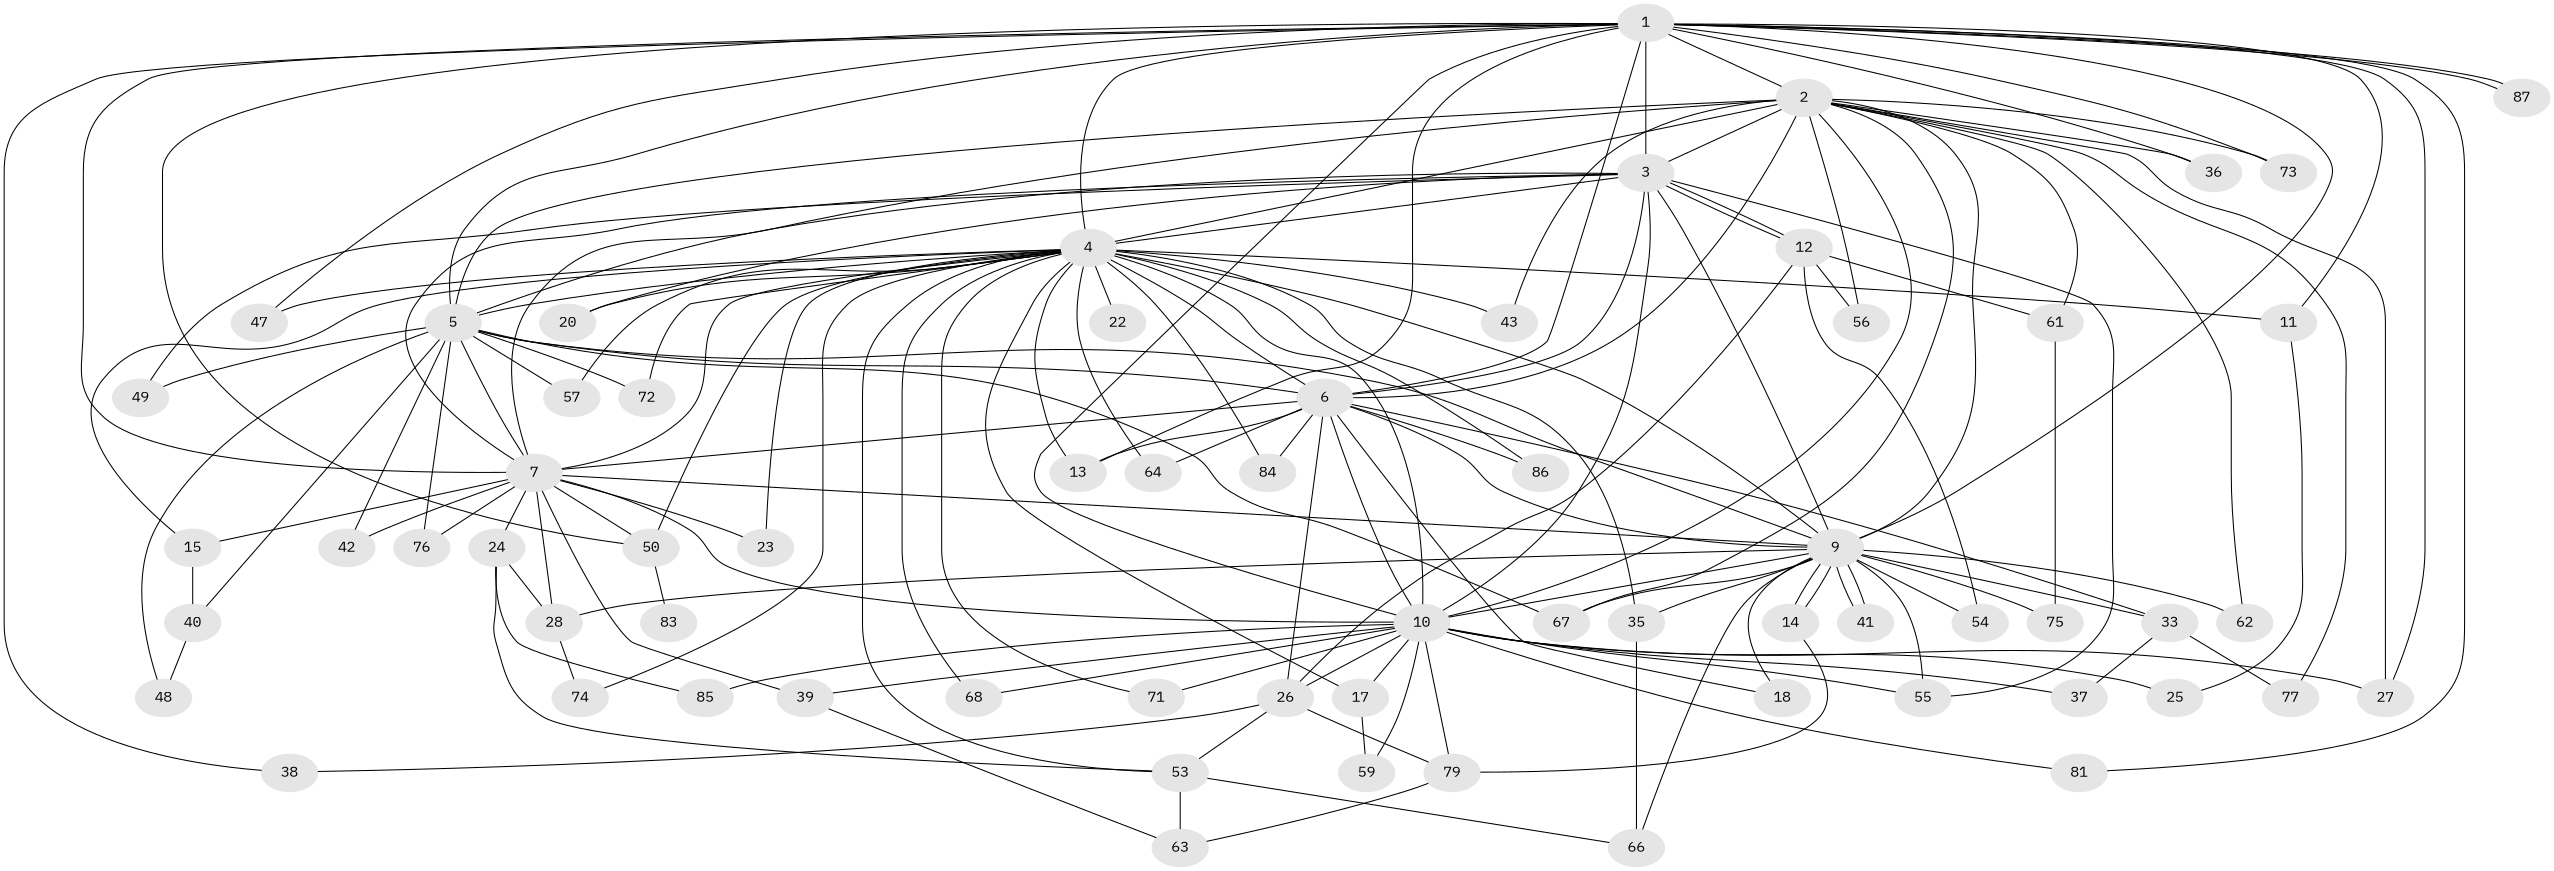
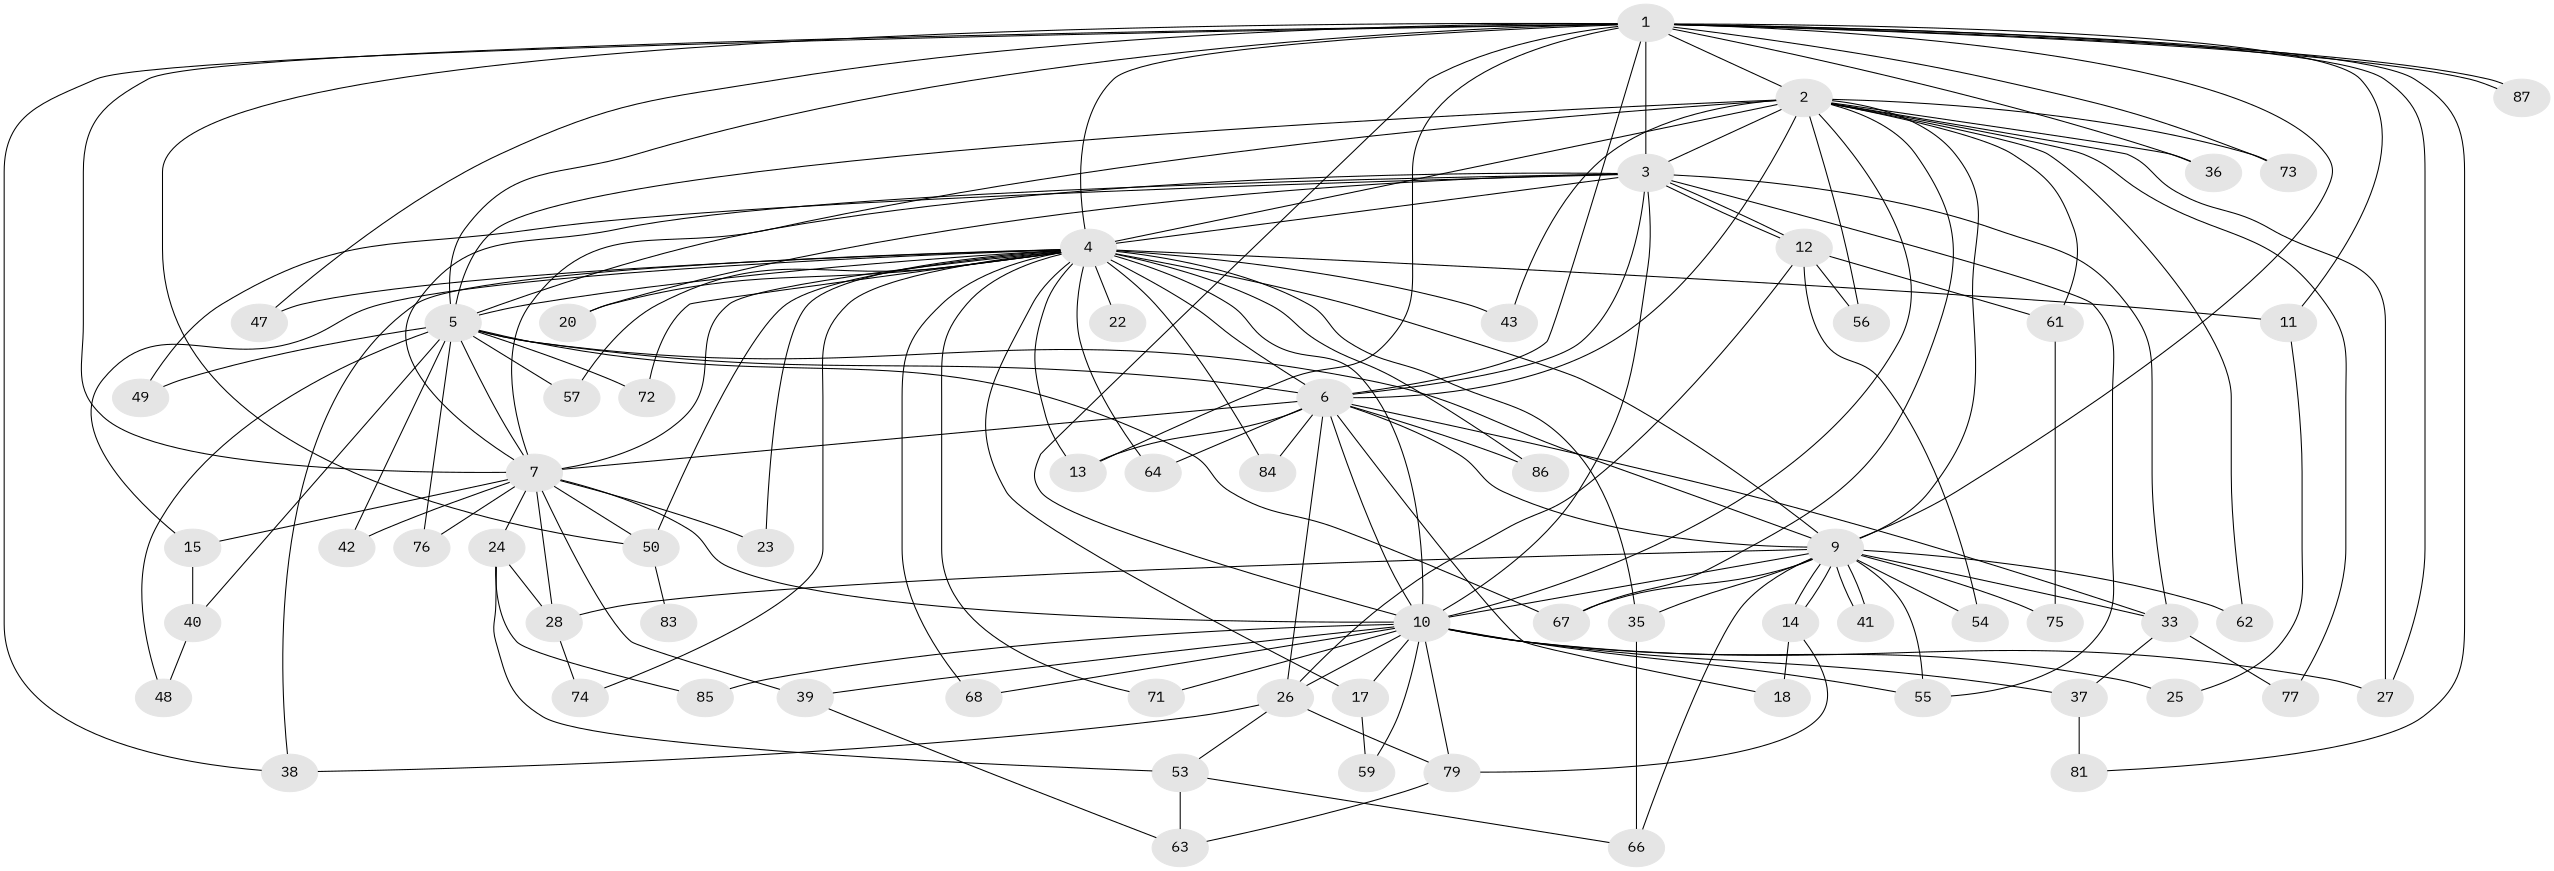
(1749, 357) -> (2059, 251)
(1185, 510) -> none
(863, 552) -> (371, 346)
(1752, 607) -> (1786, 661)
(1745, 717) -> (2079, 736)
